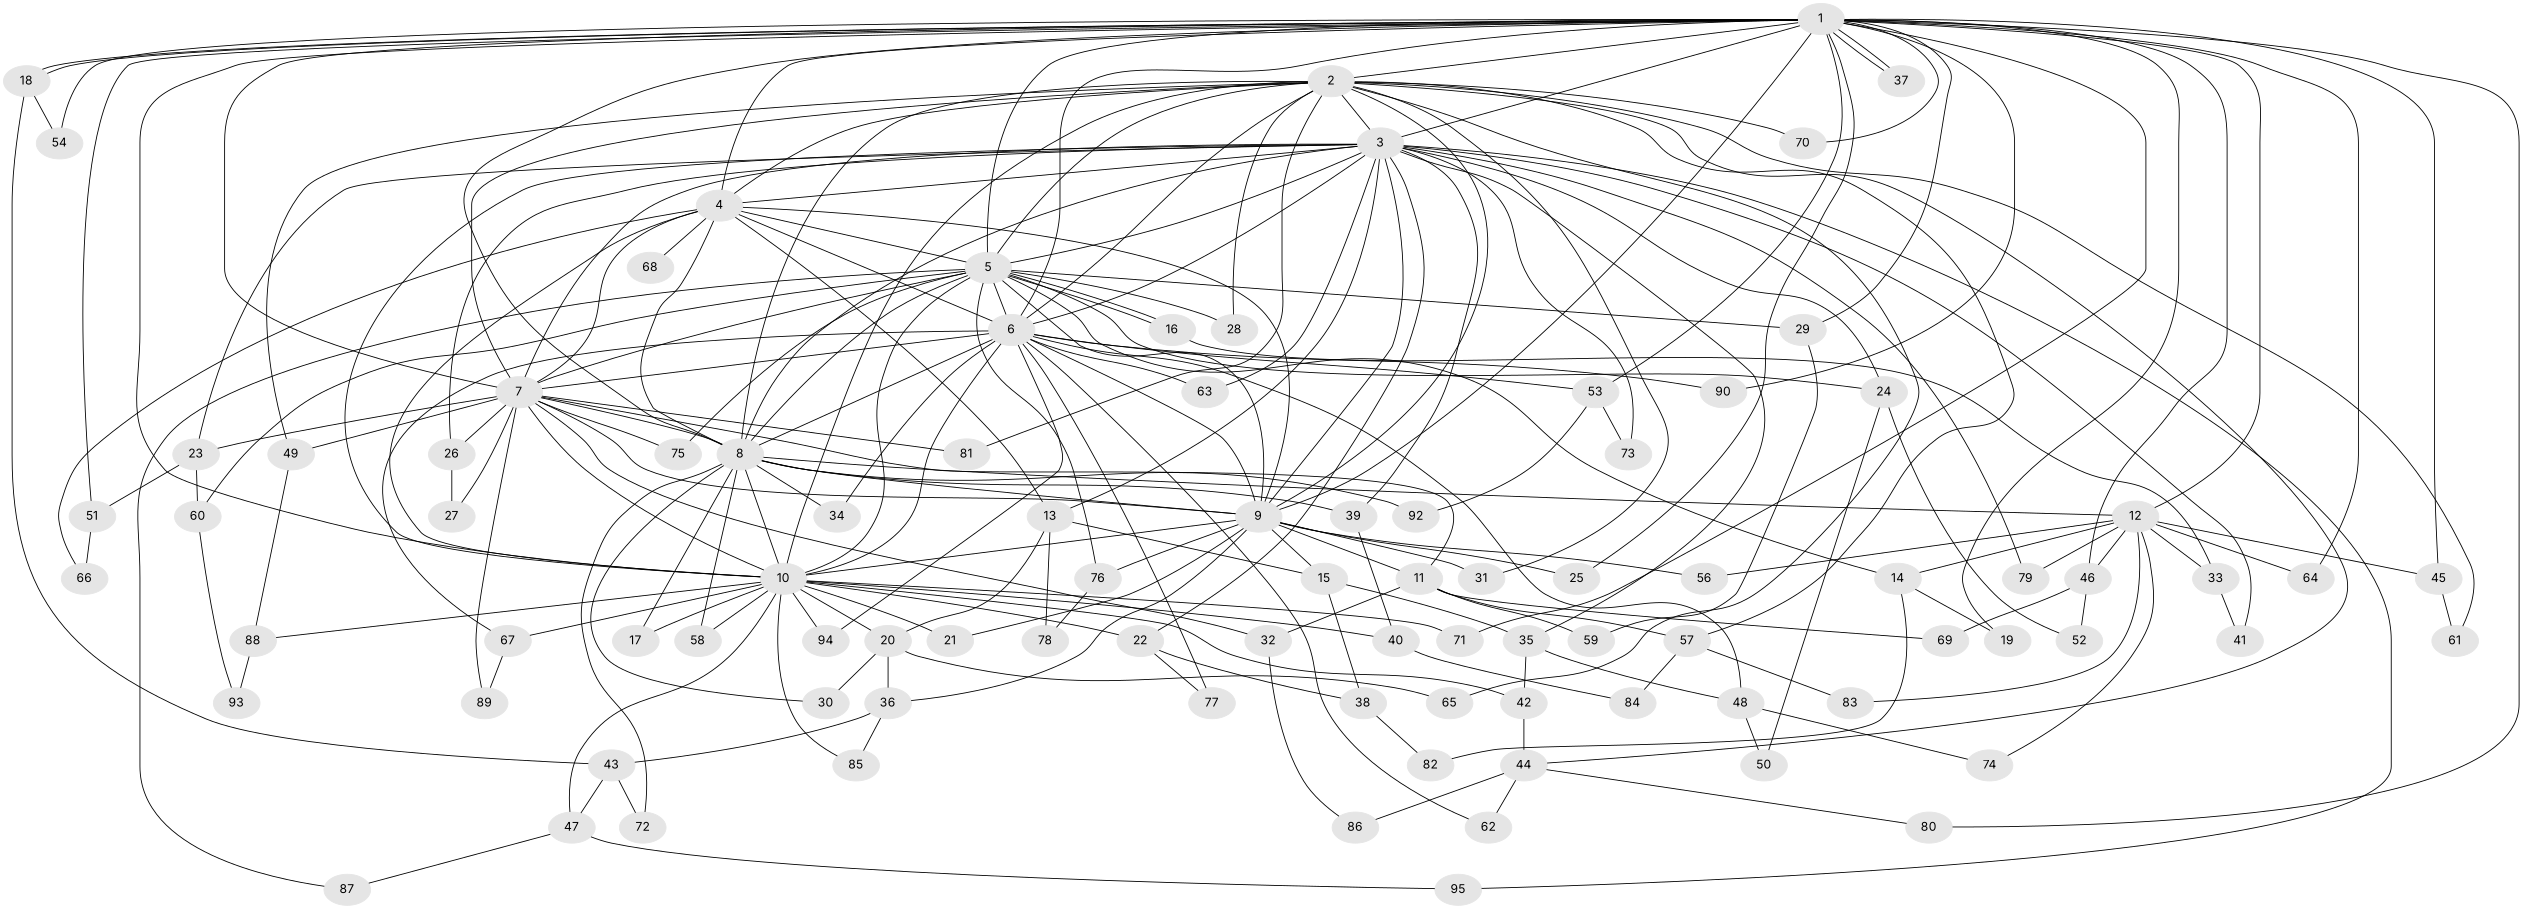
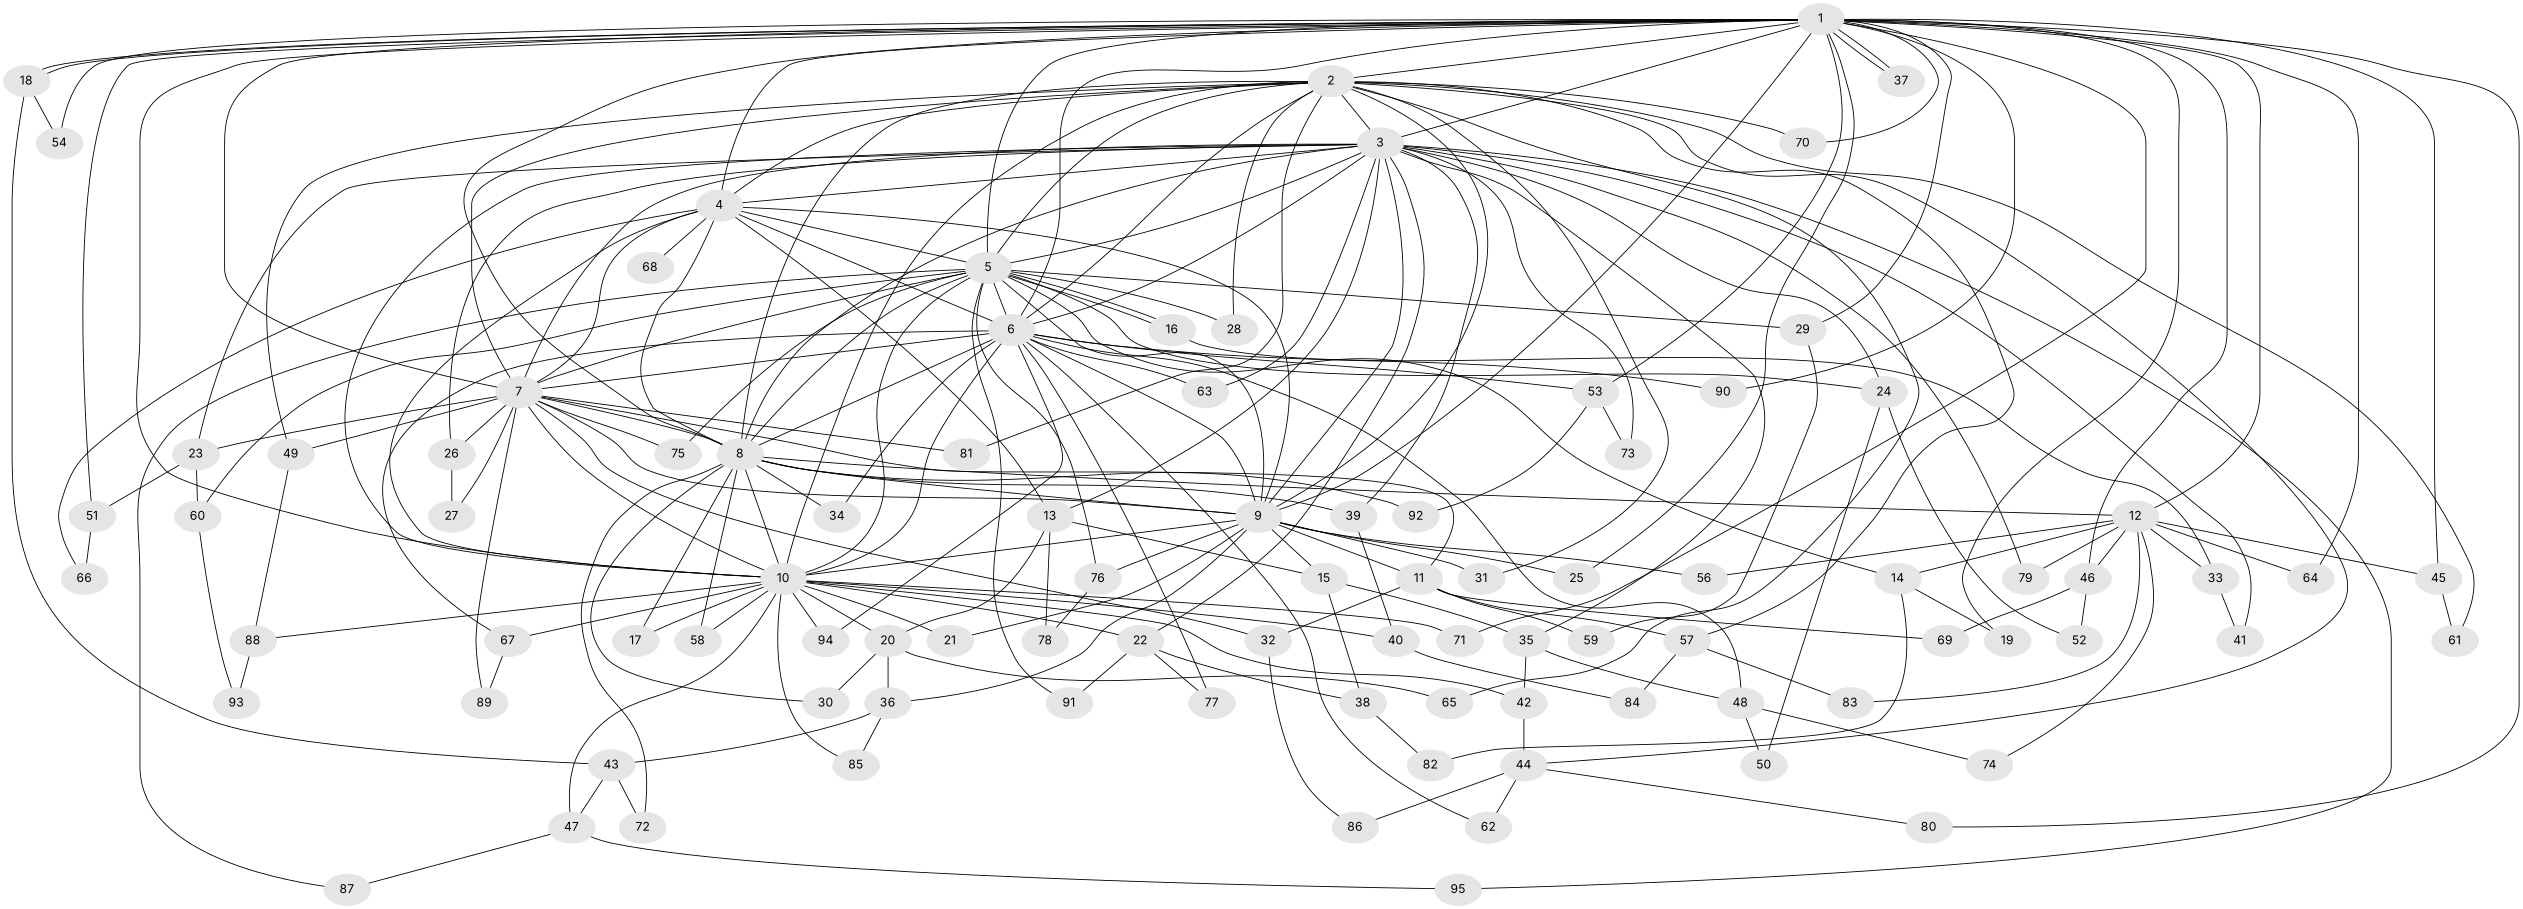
none -> (1069, 703)
